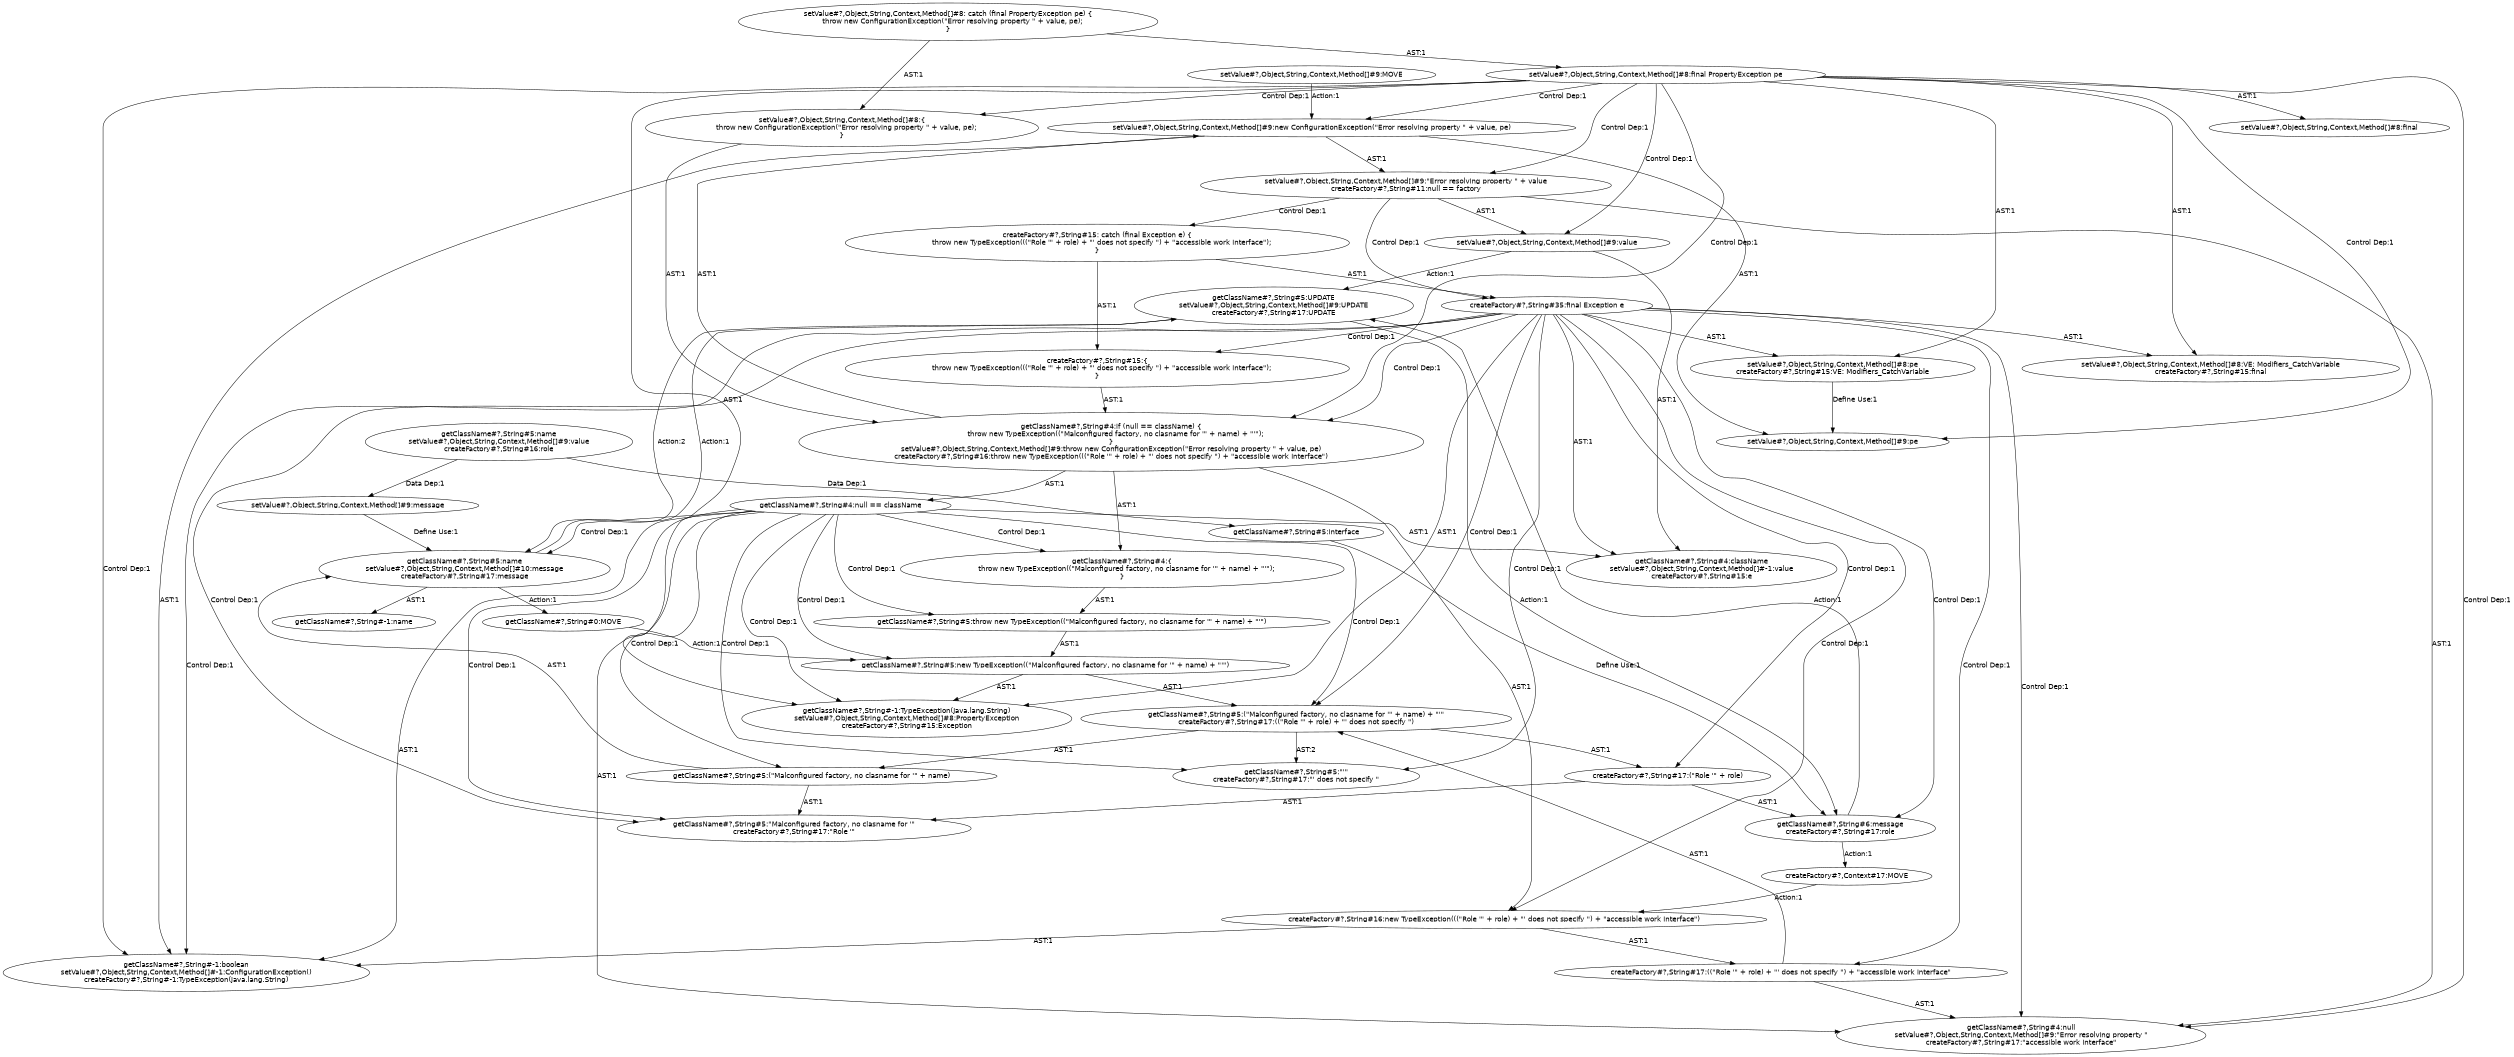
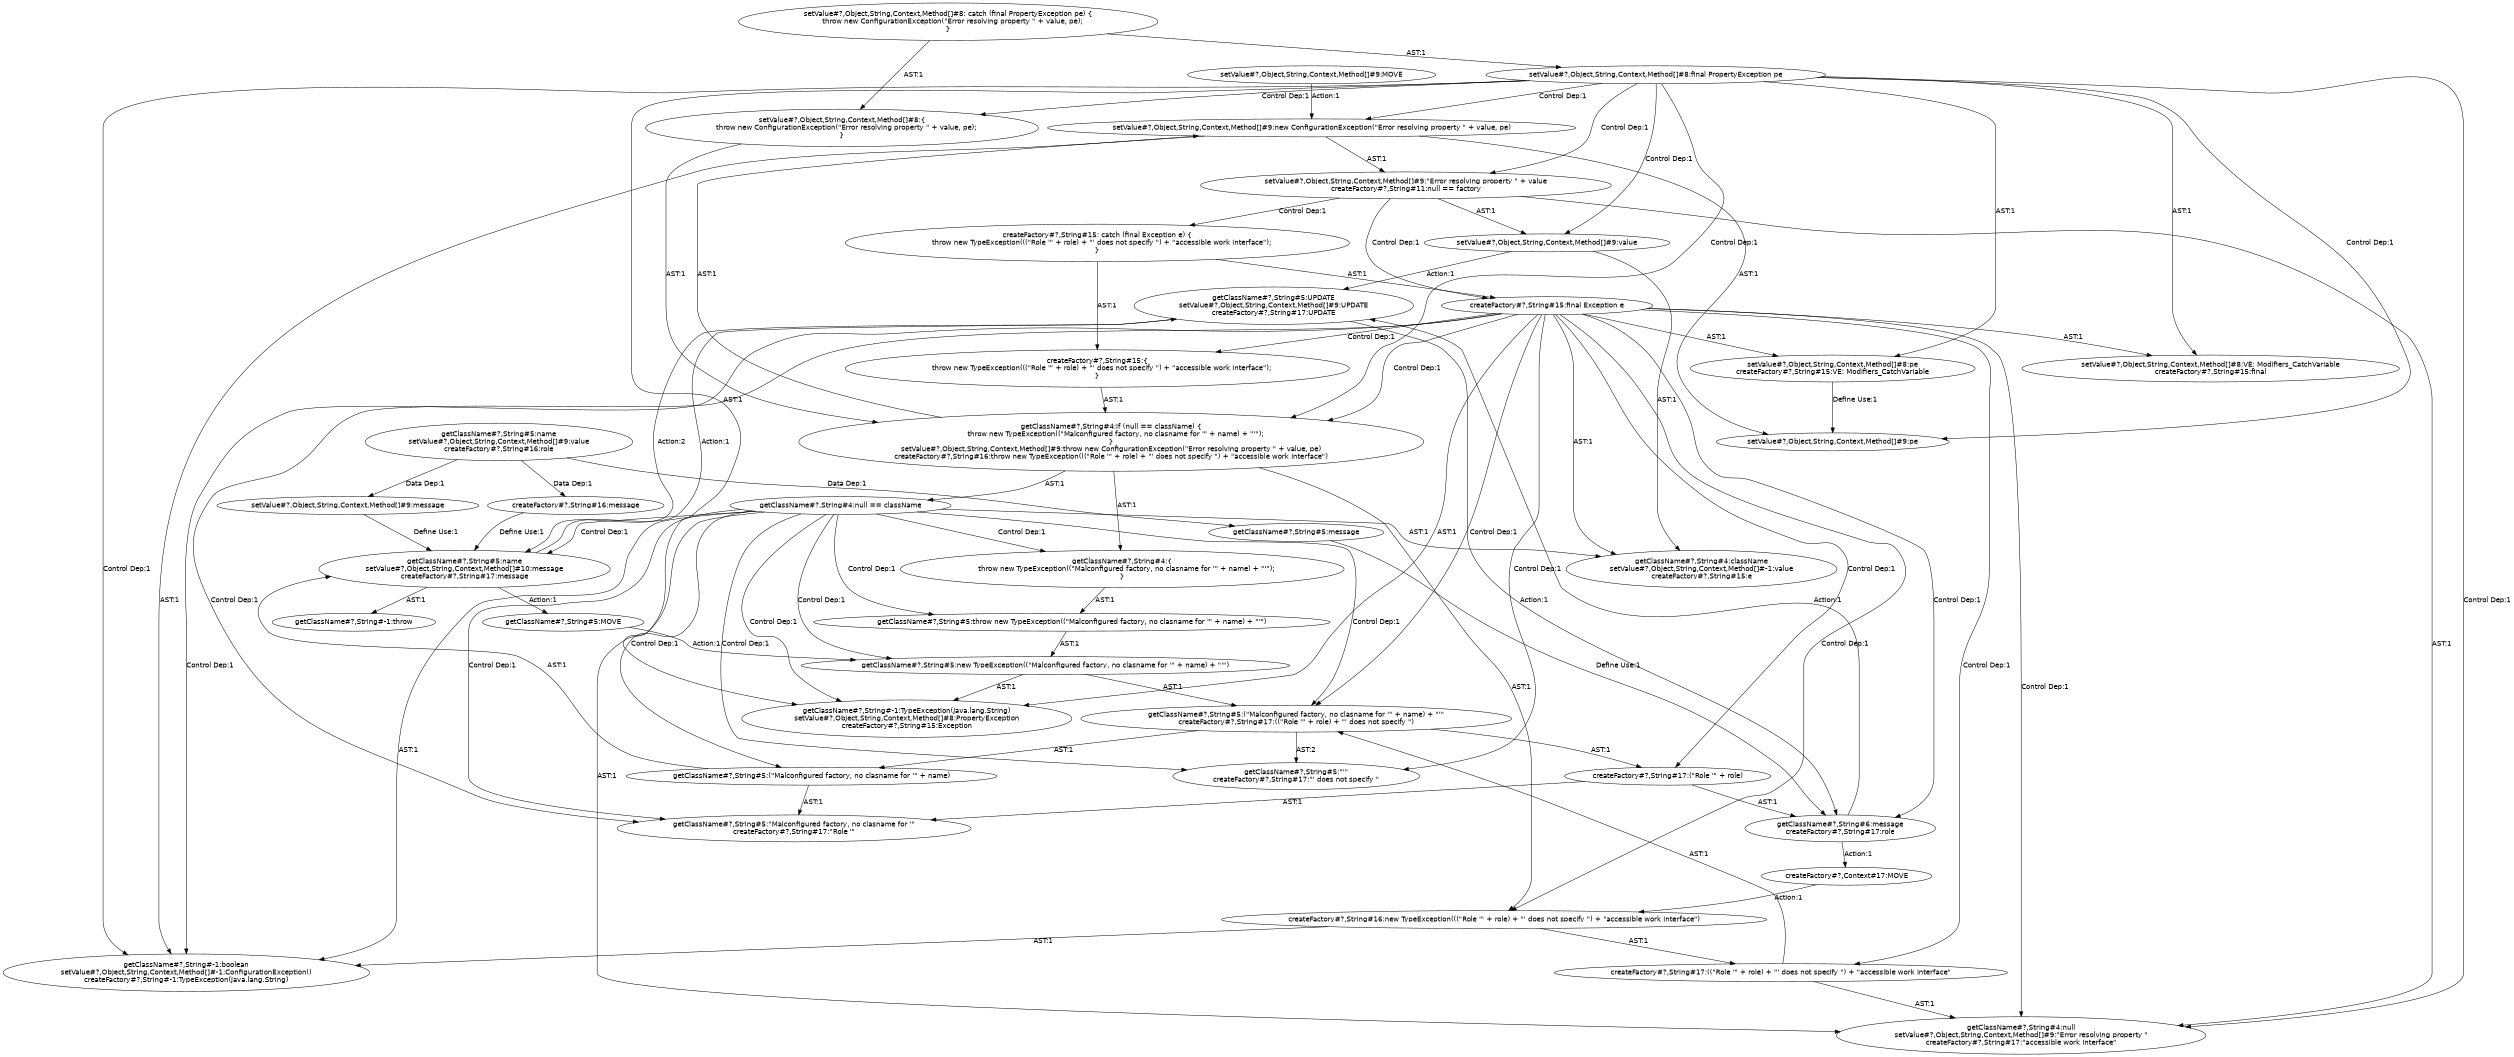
(2329, 128) -> none
(1547, 306) -> (1547, 306)
none -> (576, 506)
(1296, 532) -> (1296, 532)
(354, 622) -> (354, 622)
(563, 622) -> (563, 622)
